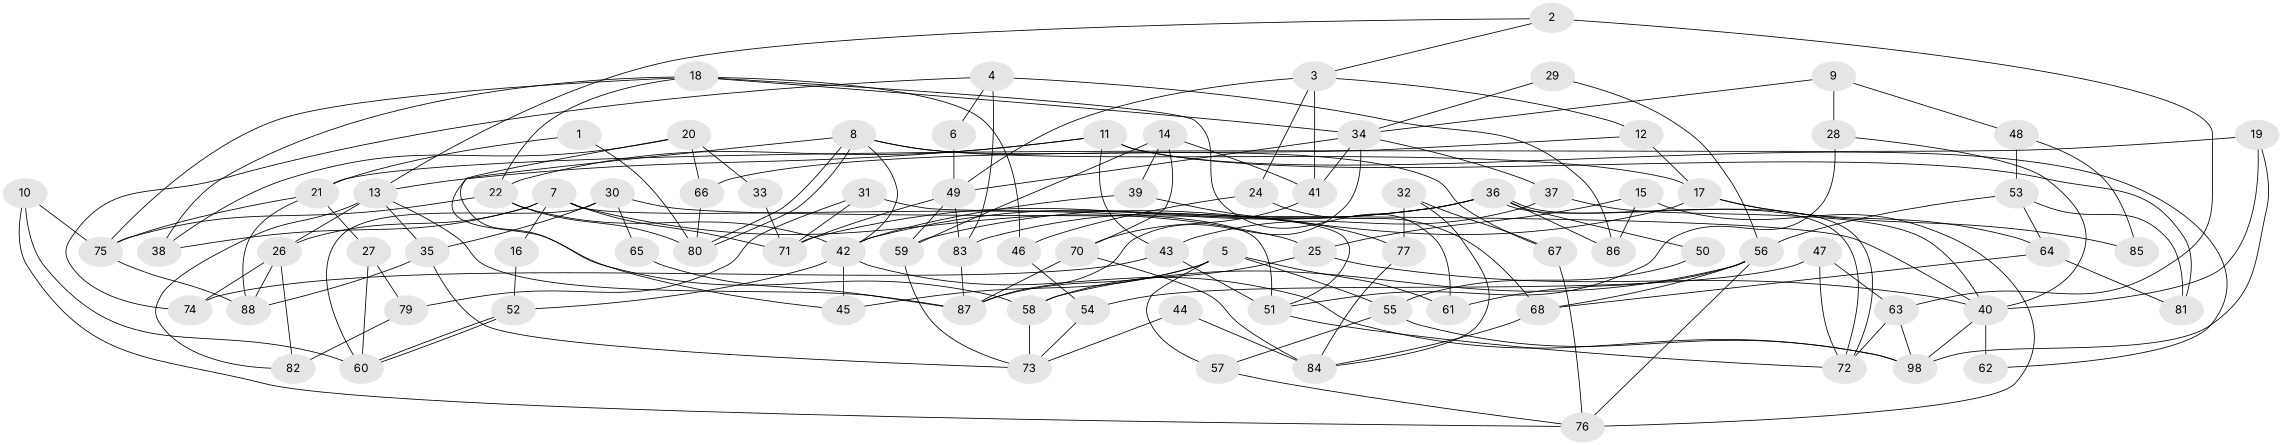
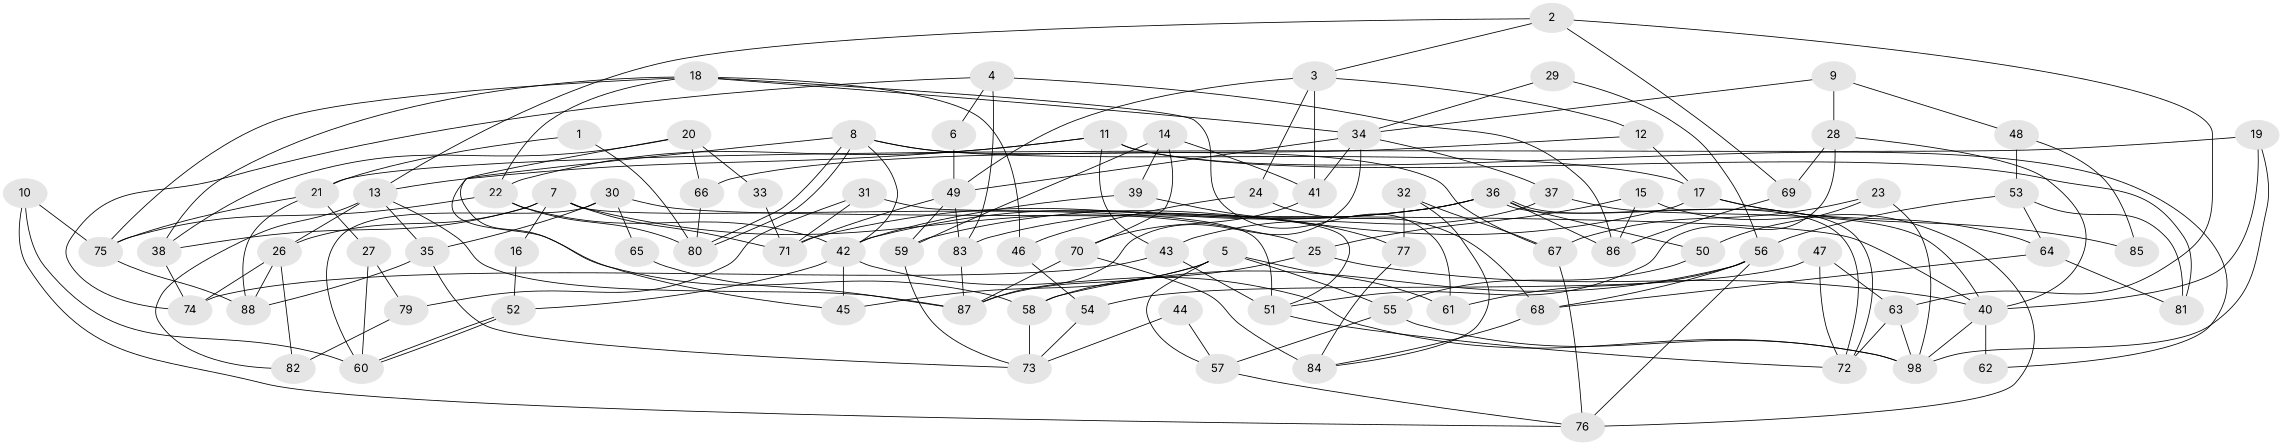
none -> (1789, 193)
none -> (1878, 193)
none -> (171, 275)
(1248, 340) -> (1199, 340)
